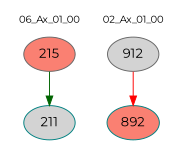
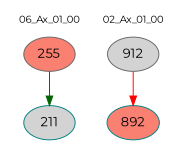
(49, 54) -> (49, 54)
